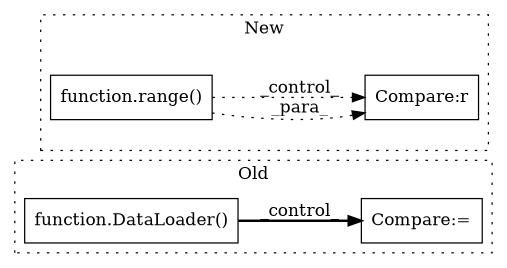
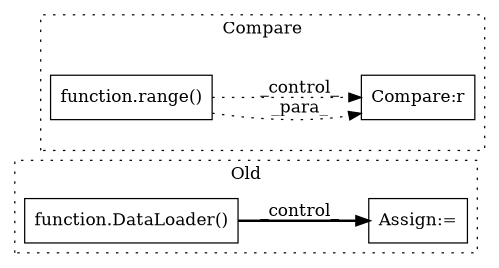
(265, 29) -> (263, 29)
(422, 221) -> (418, 221)
